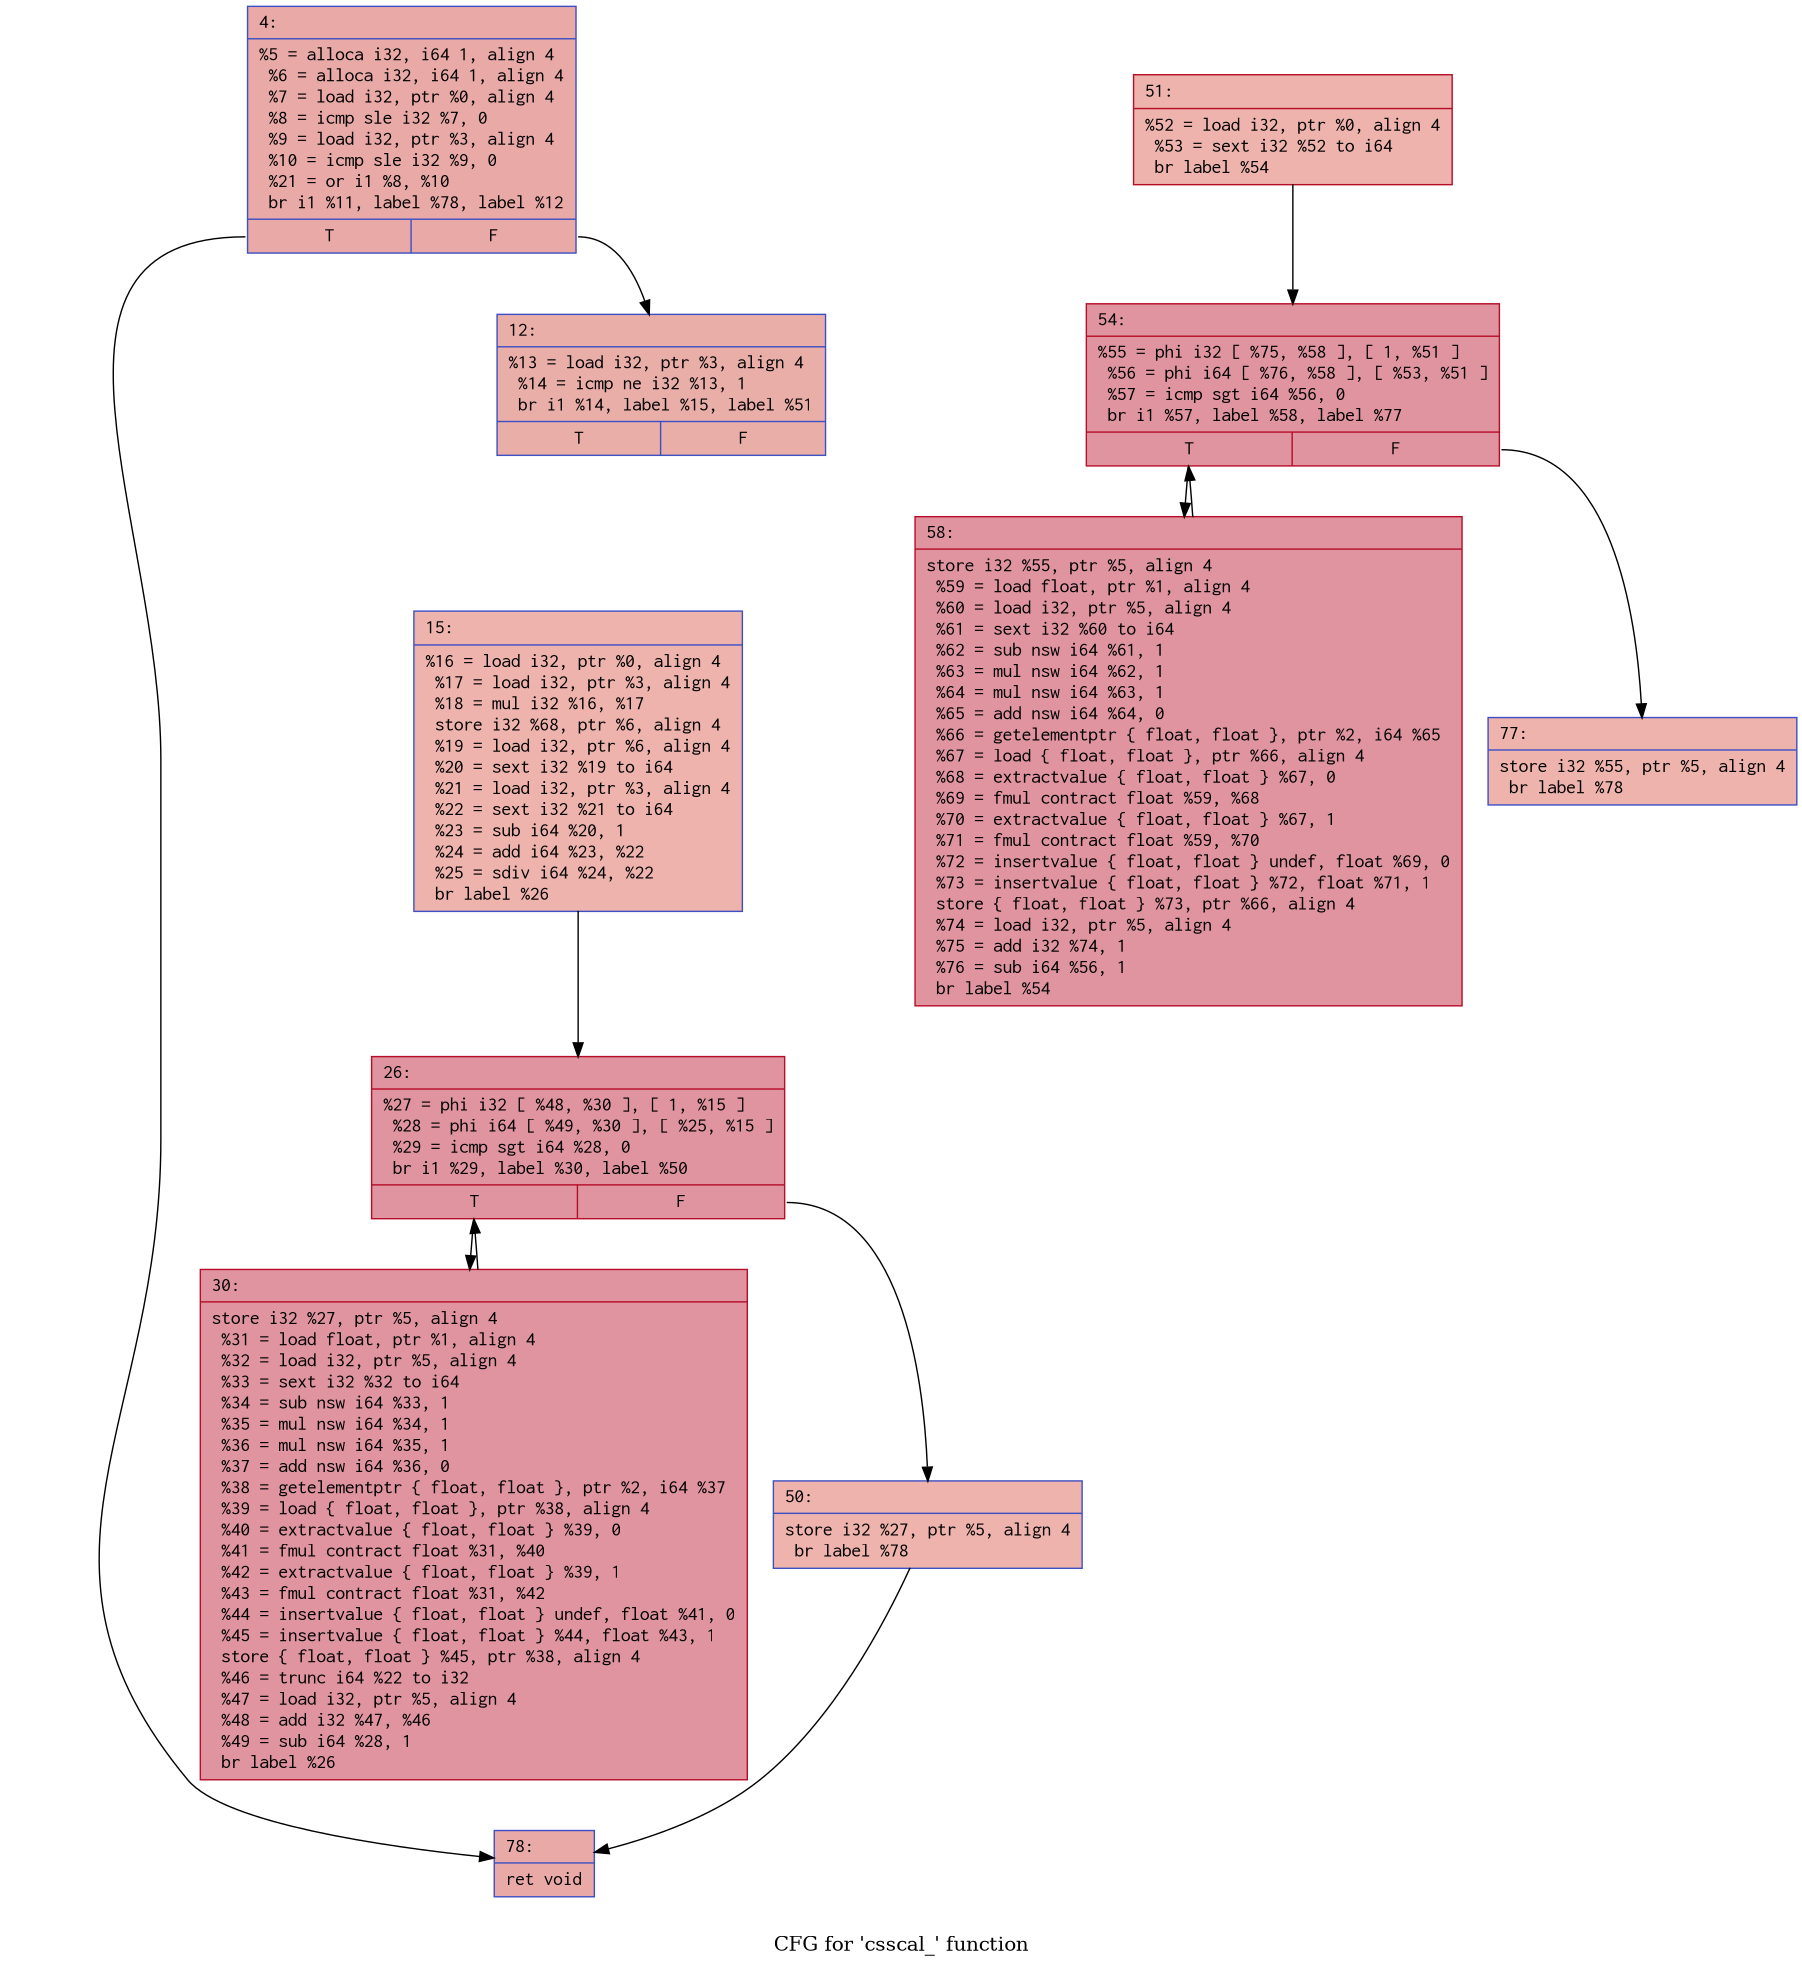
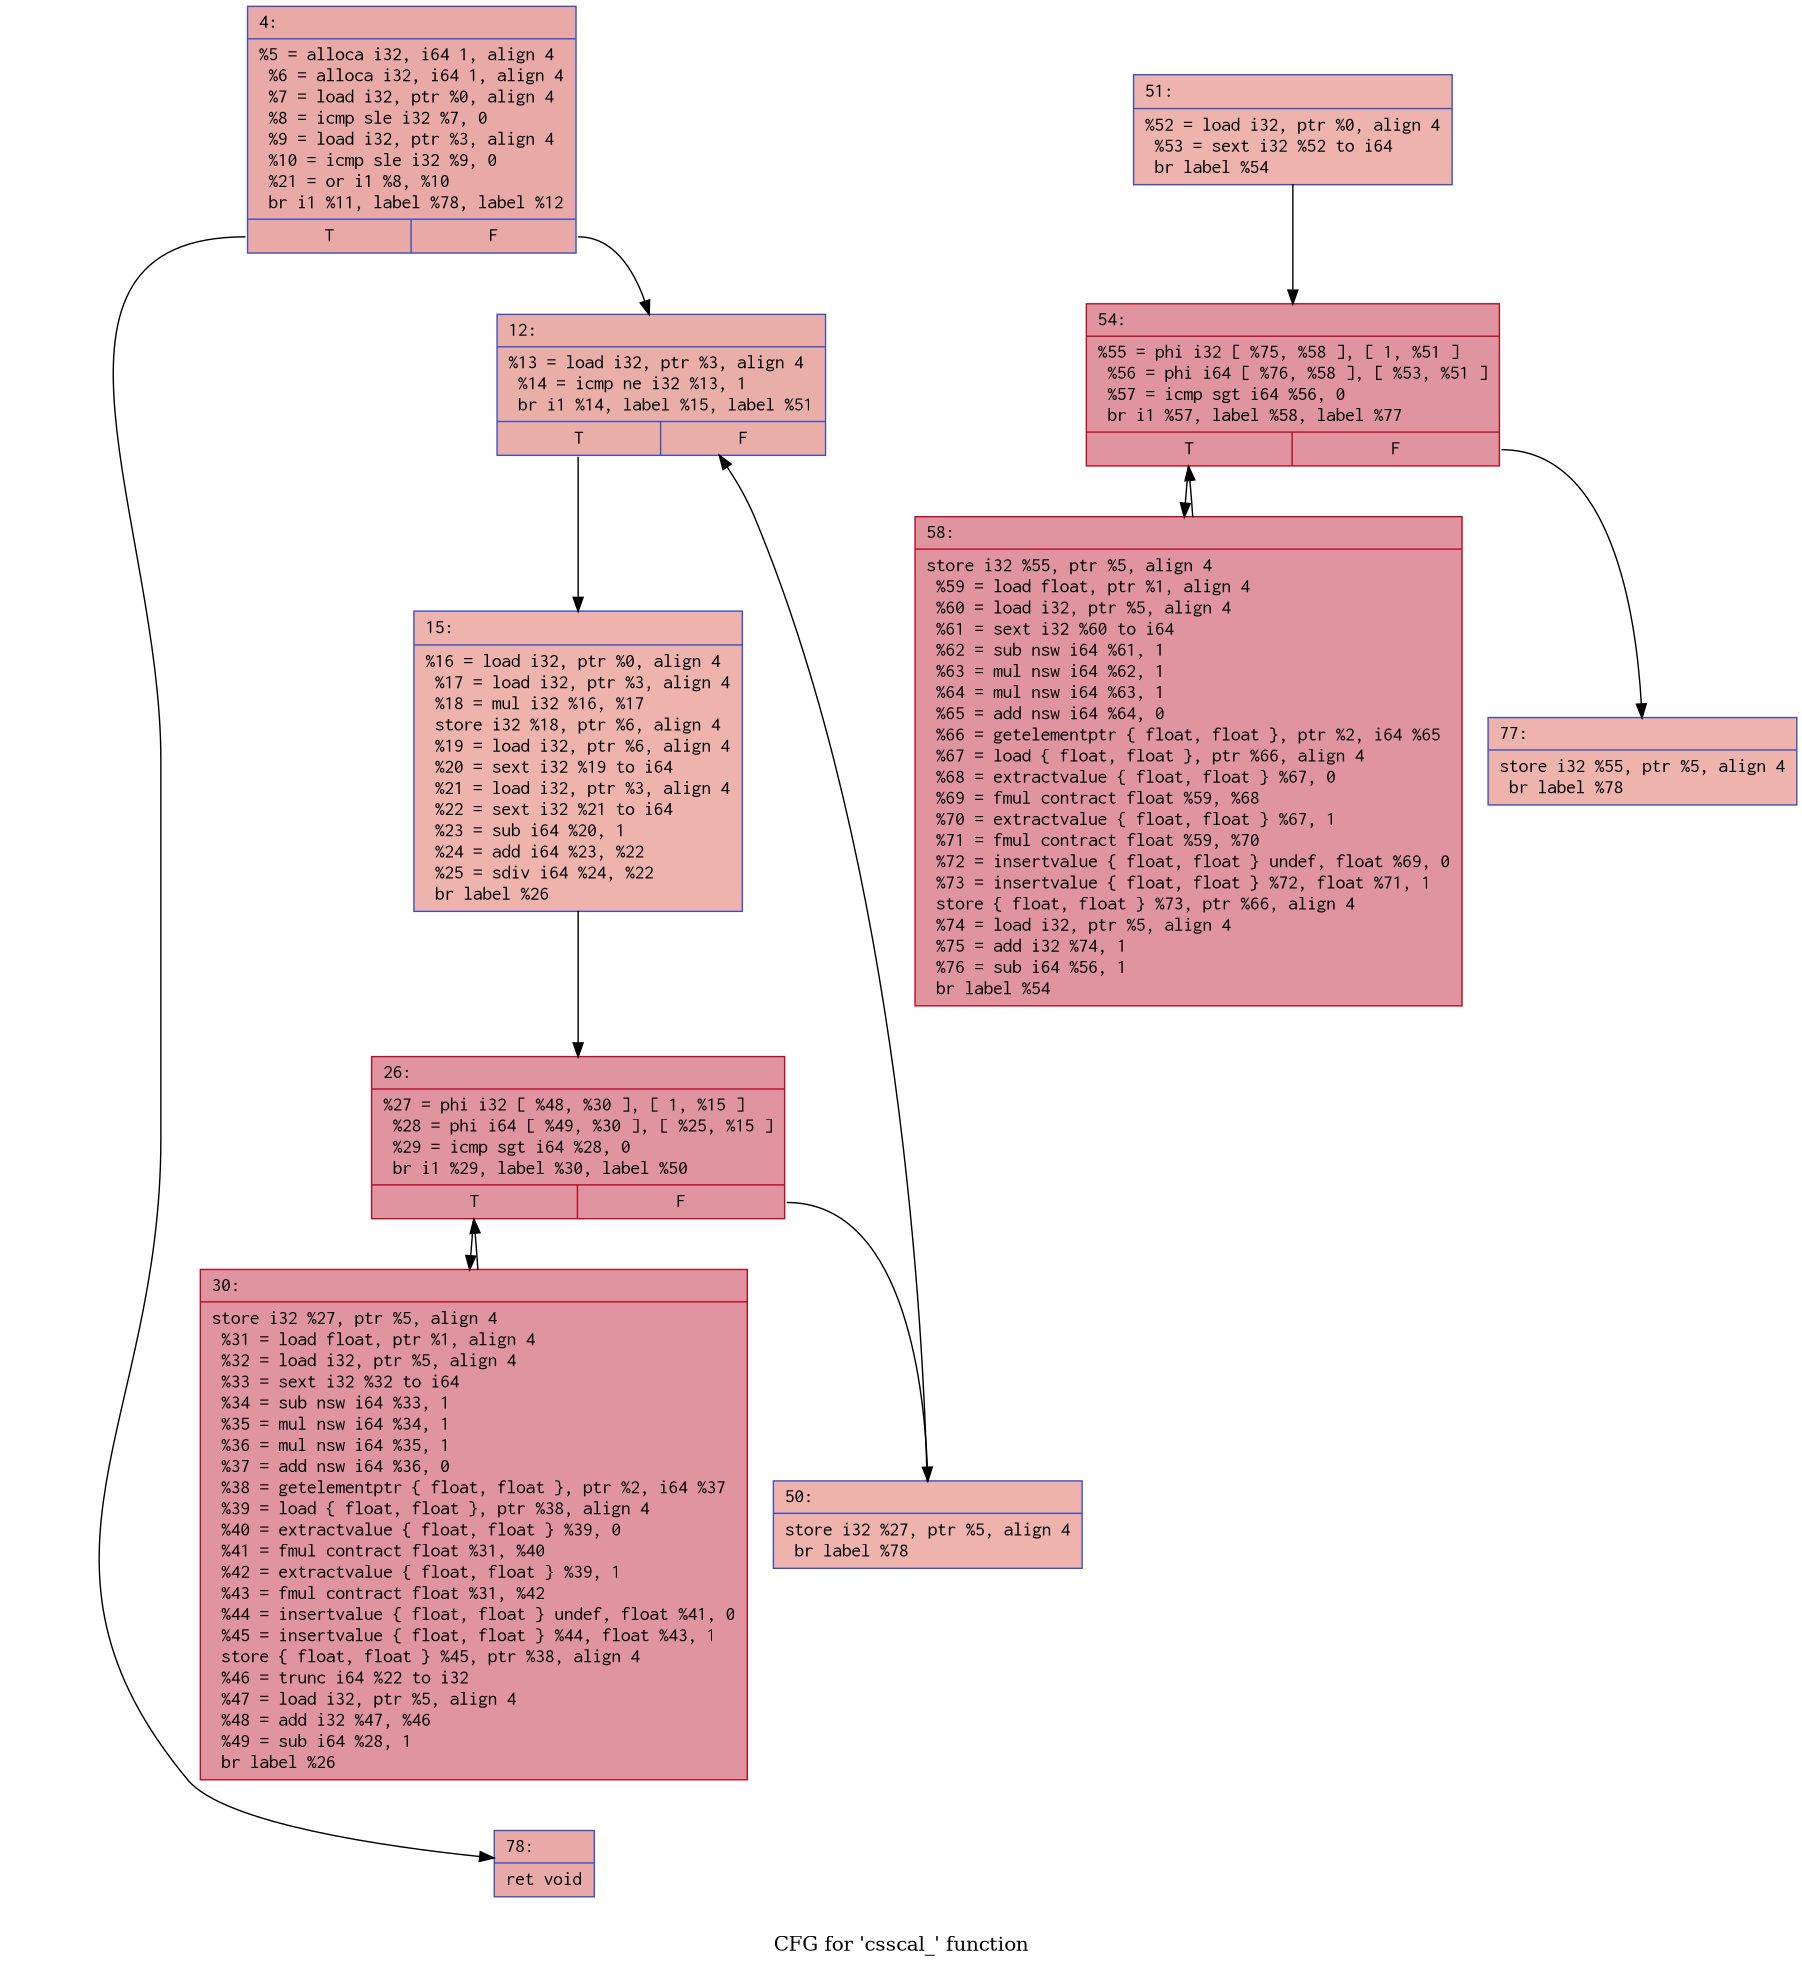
(1293, 130) -> (1293, 130)
none -> (578, 527)
(573, 725) -> (573, 725)
(794, 1748) -> (876, 964)
